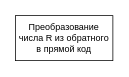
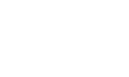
(64, 38) -> none
